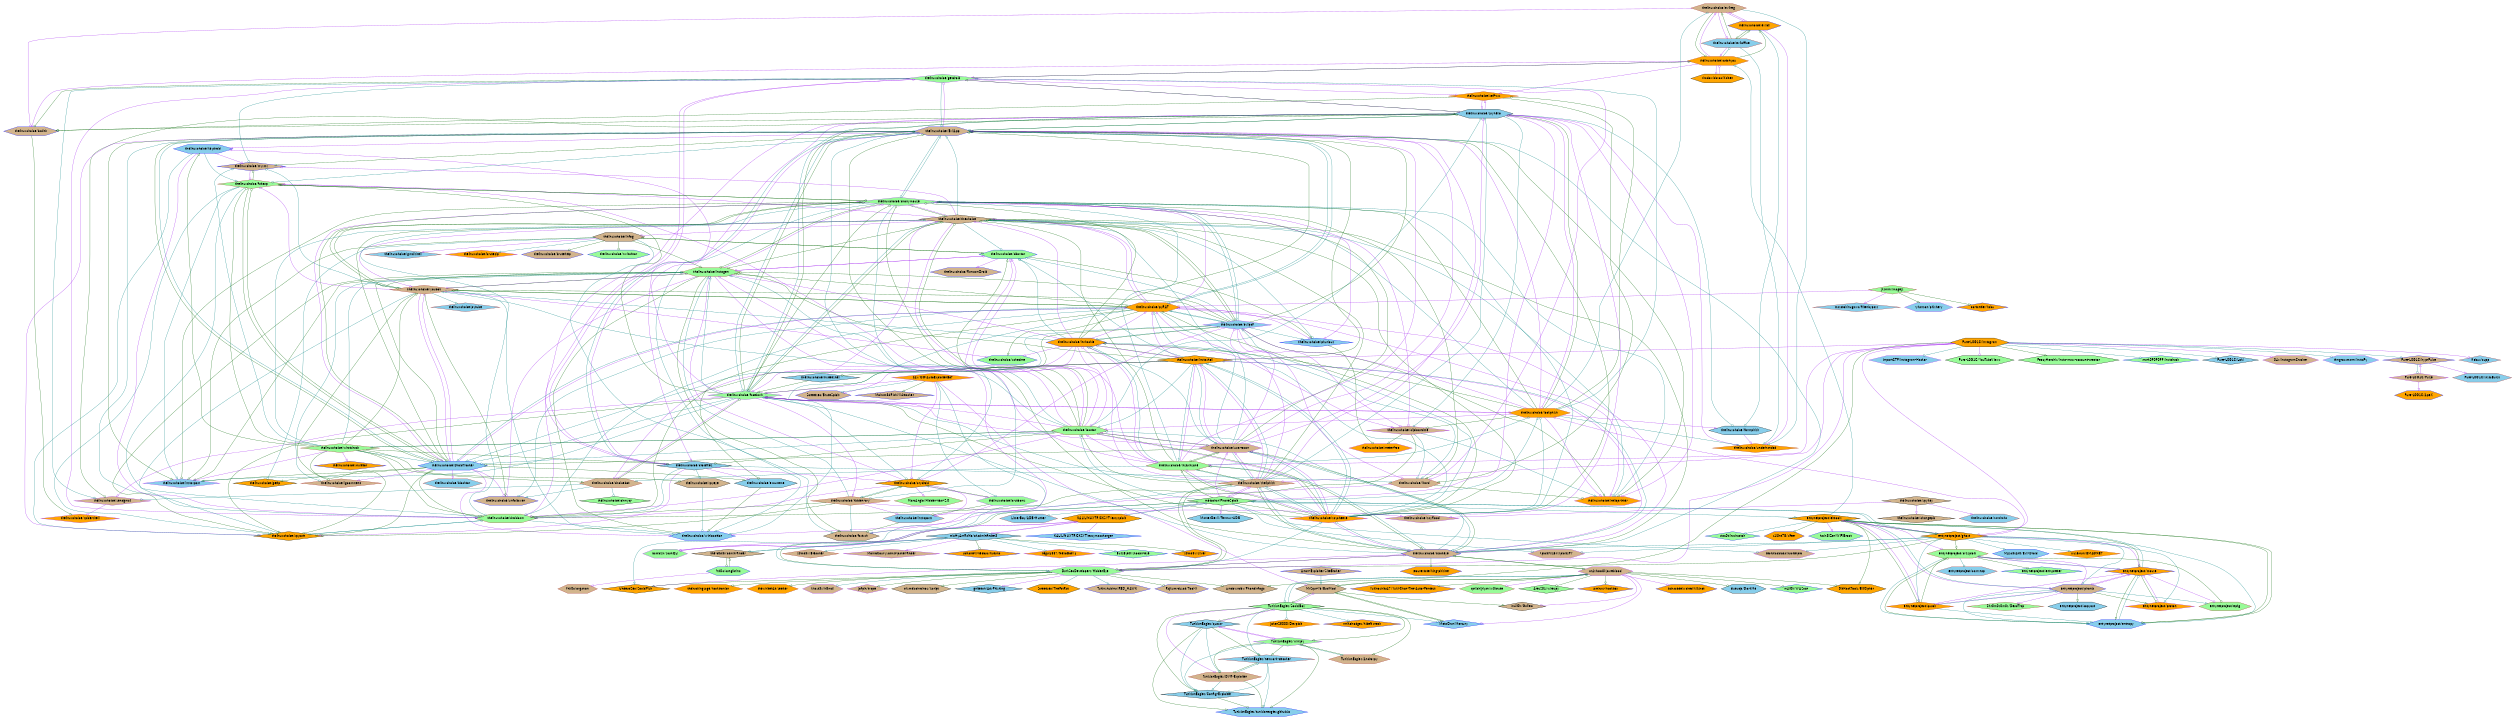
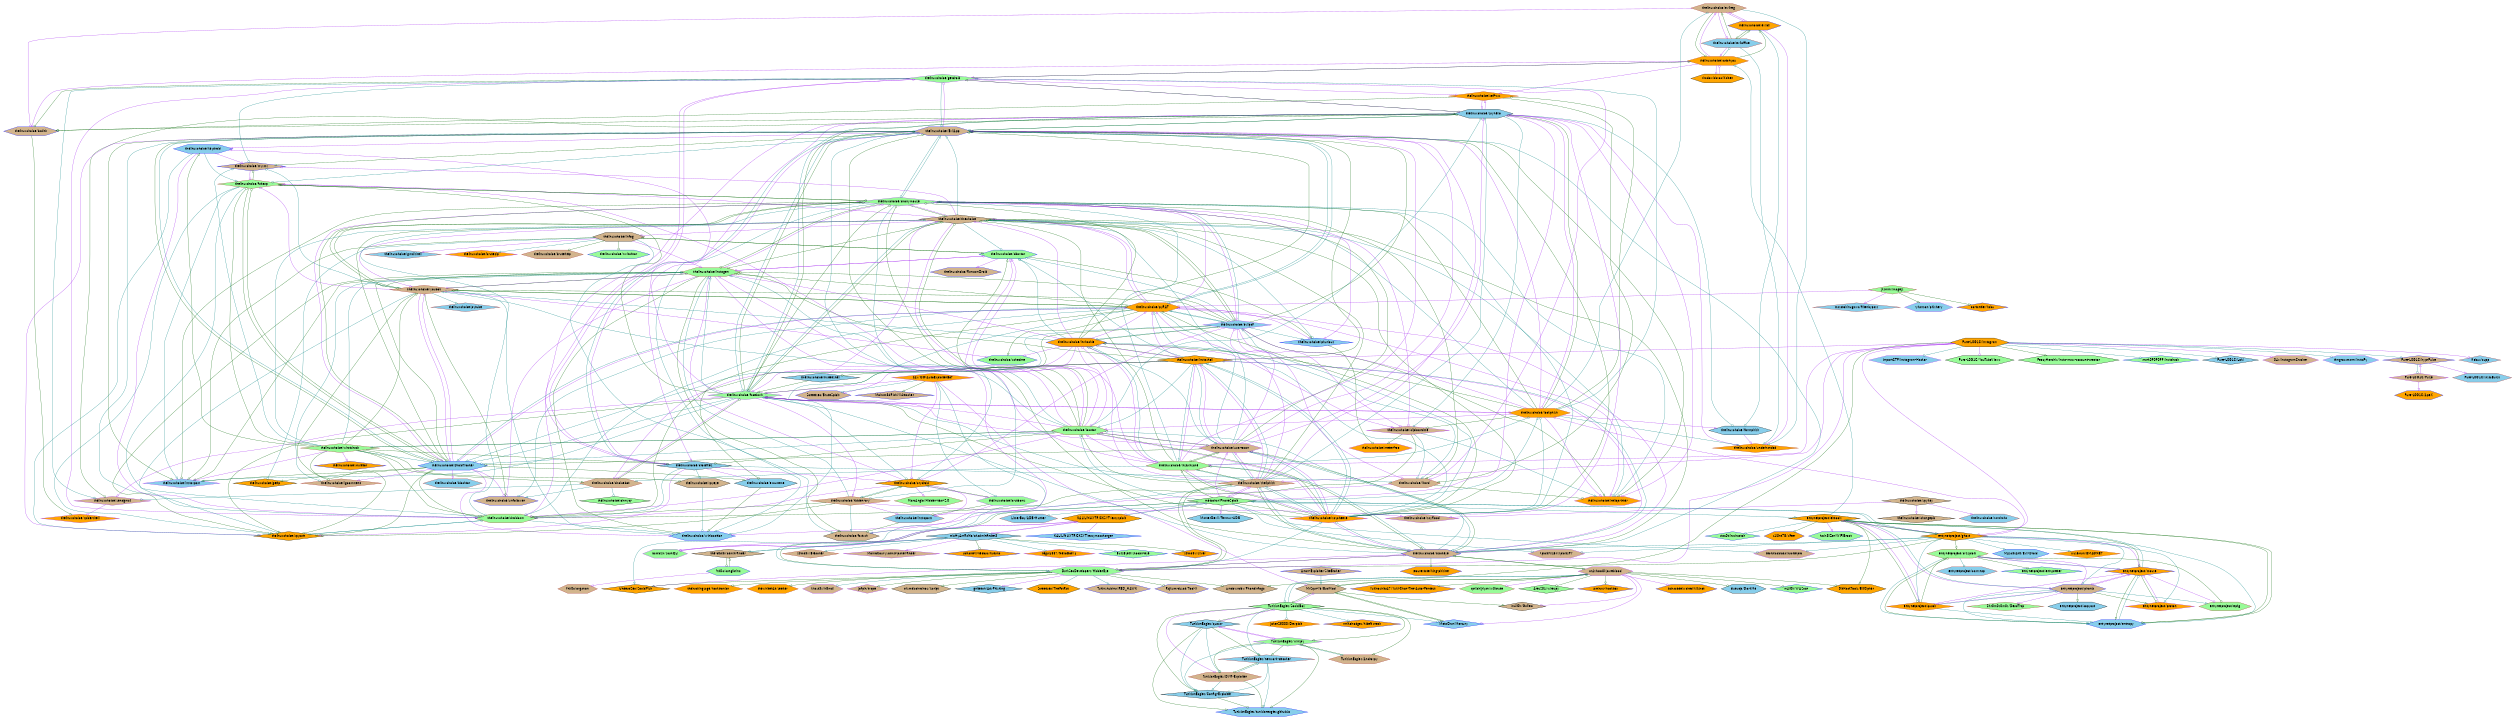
(1197, 218) -> (1197, 218)
(665, 252) -> (665, 252)
(552, 254) -> (552, 254)
(1903, 531) -> none
